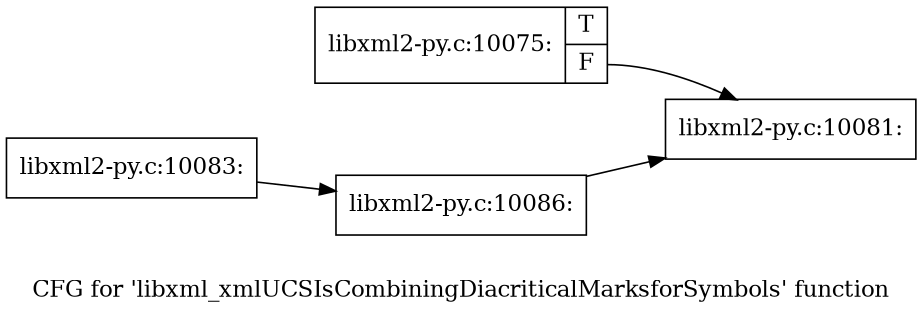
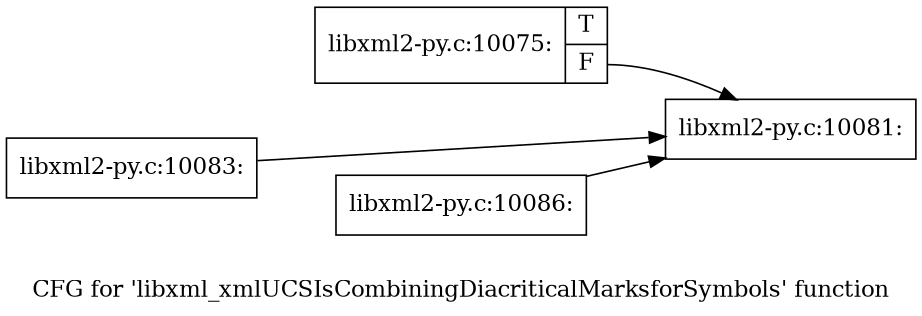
(288, 186) -> (453, 149)
